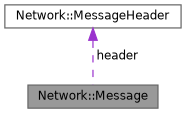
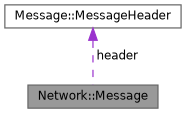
(93, 16) -> (93, 16)
